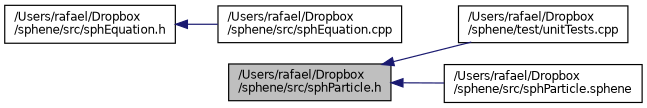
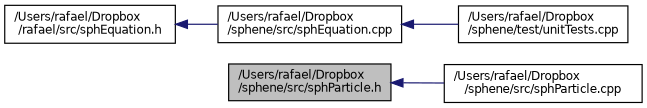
(90, 24) -> (90, 24)
(432, 52) -> (436, 24)
(543, 84) -> (543, 84)
